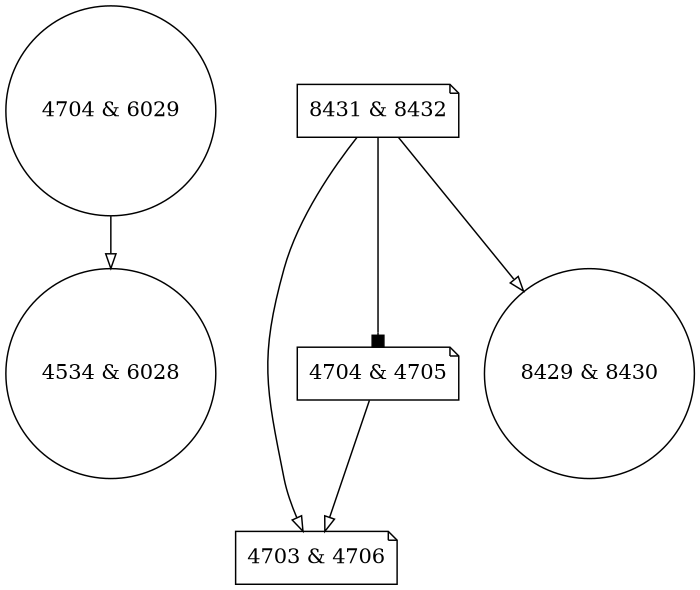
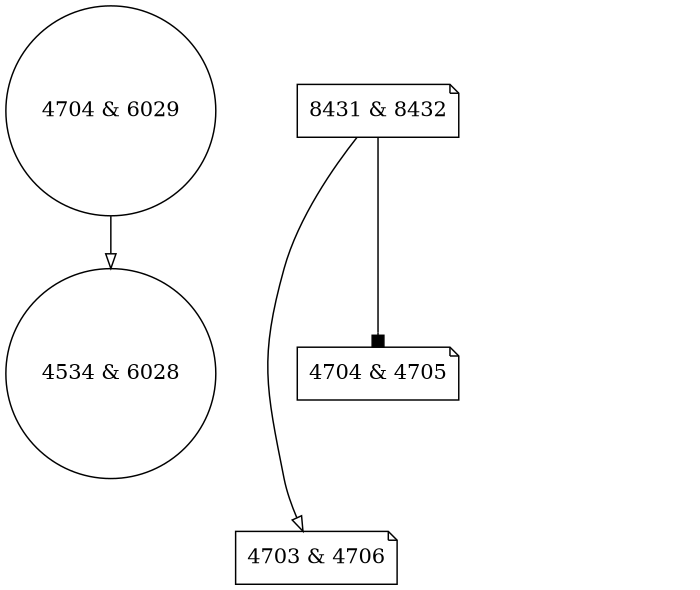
(589, 374) -> none
(350, 459) -> none
